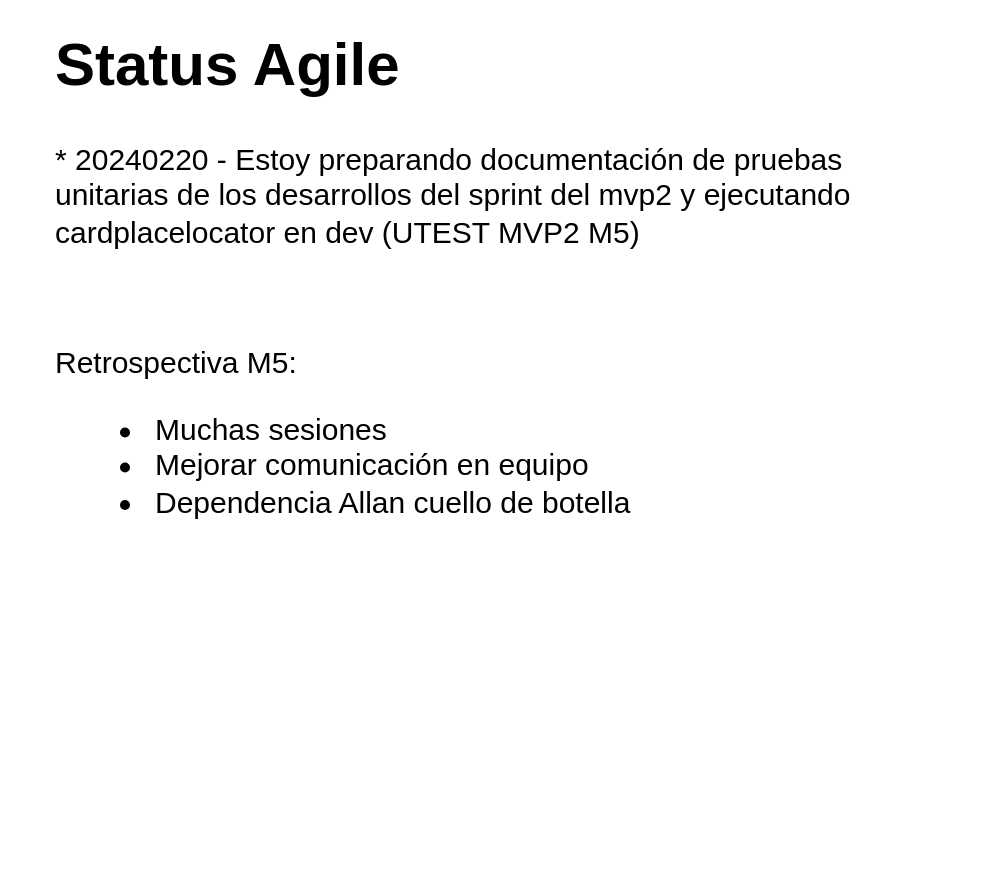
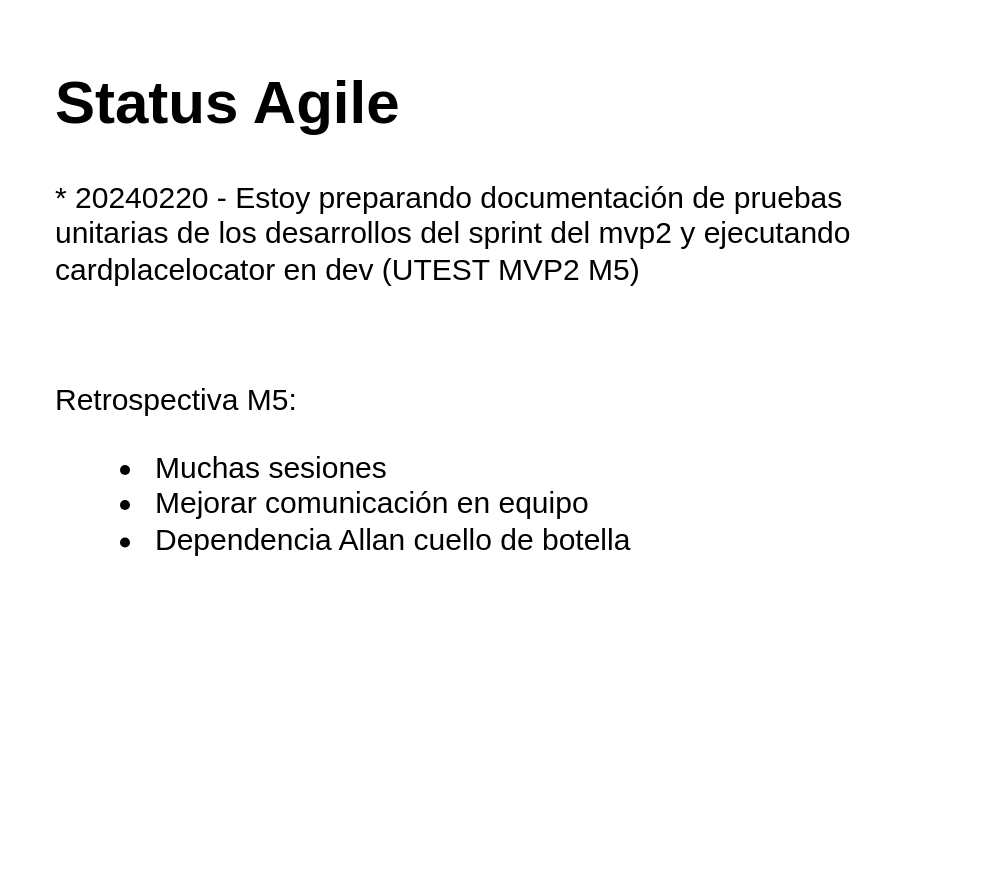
(501, 401) -> (501, 439)
